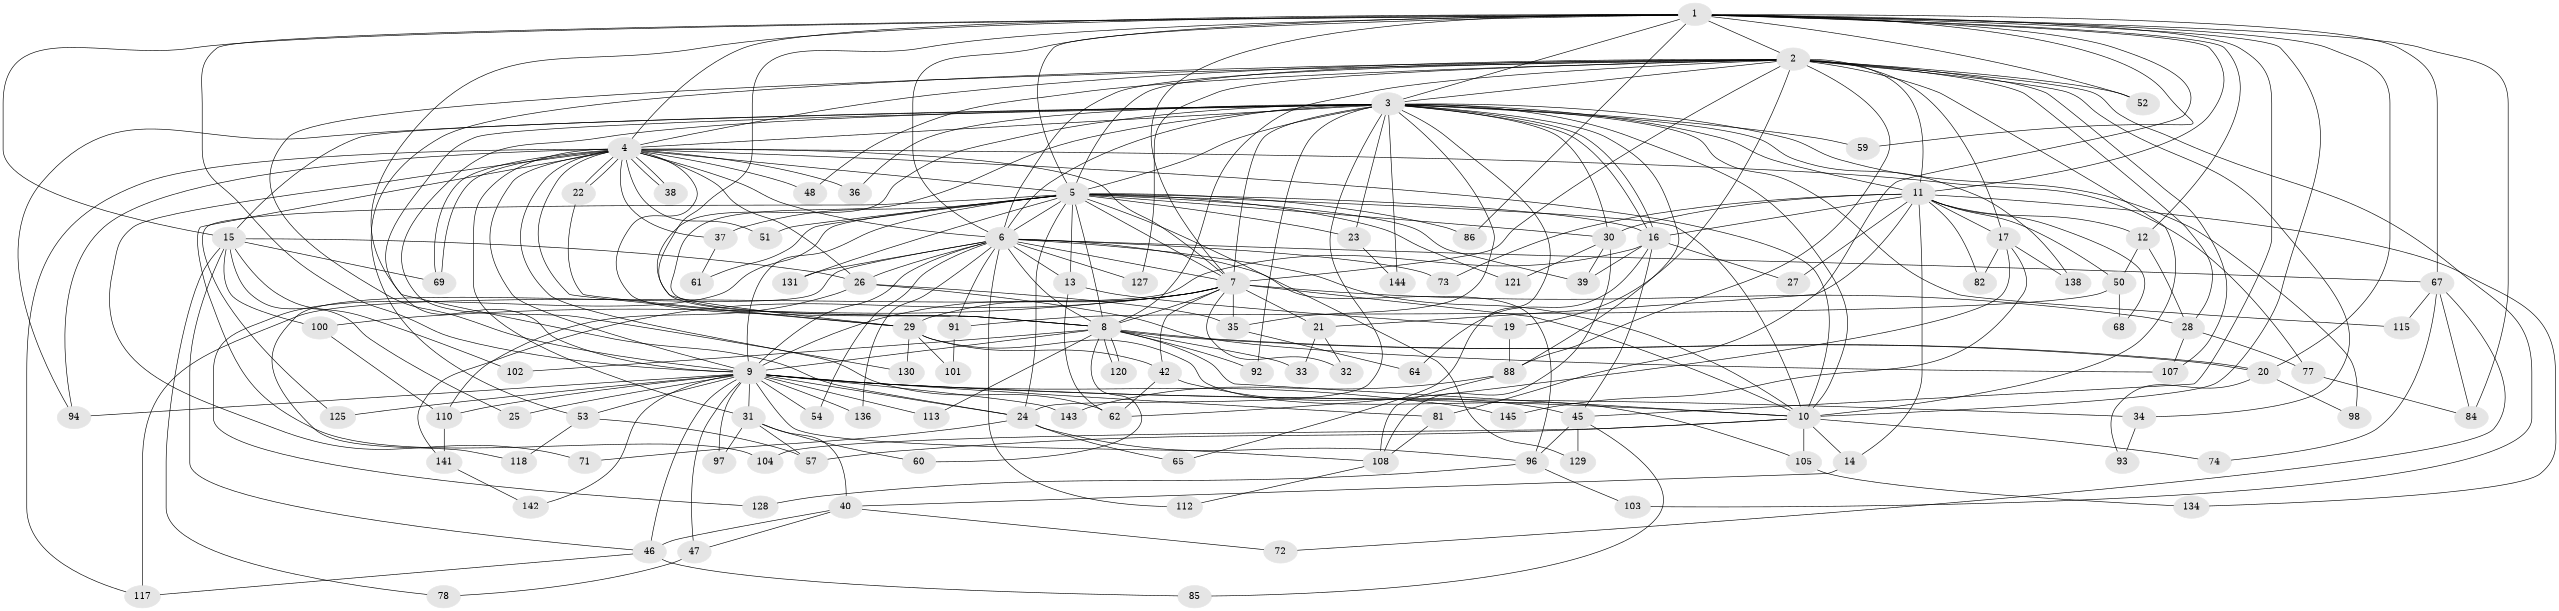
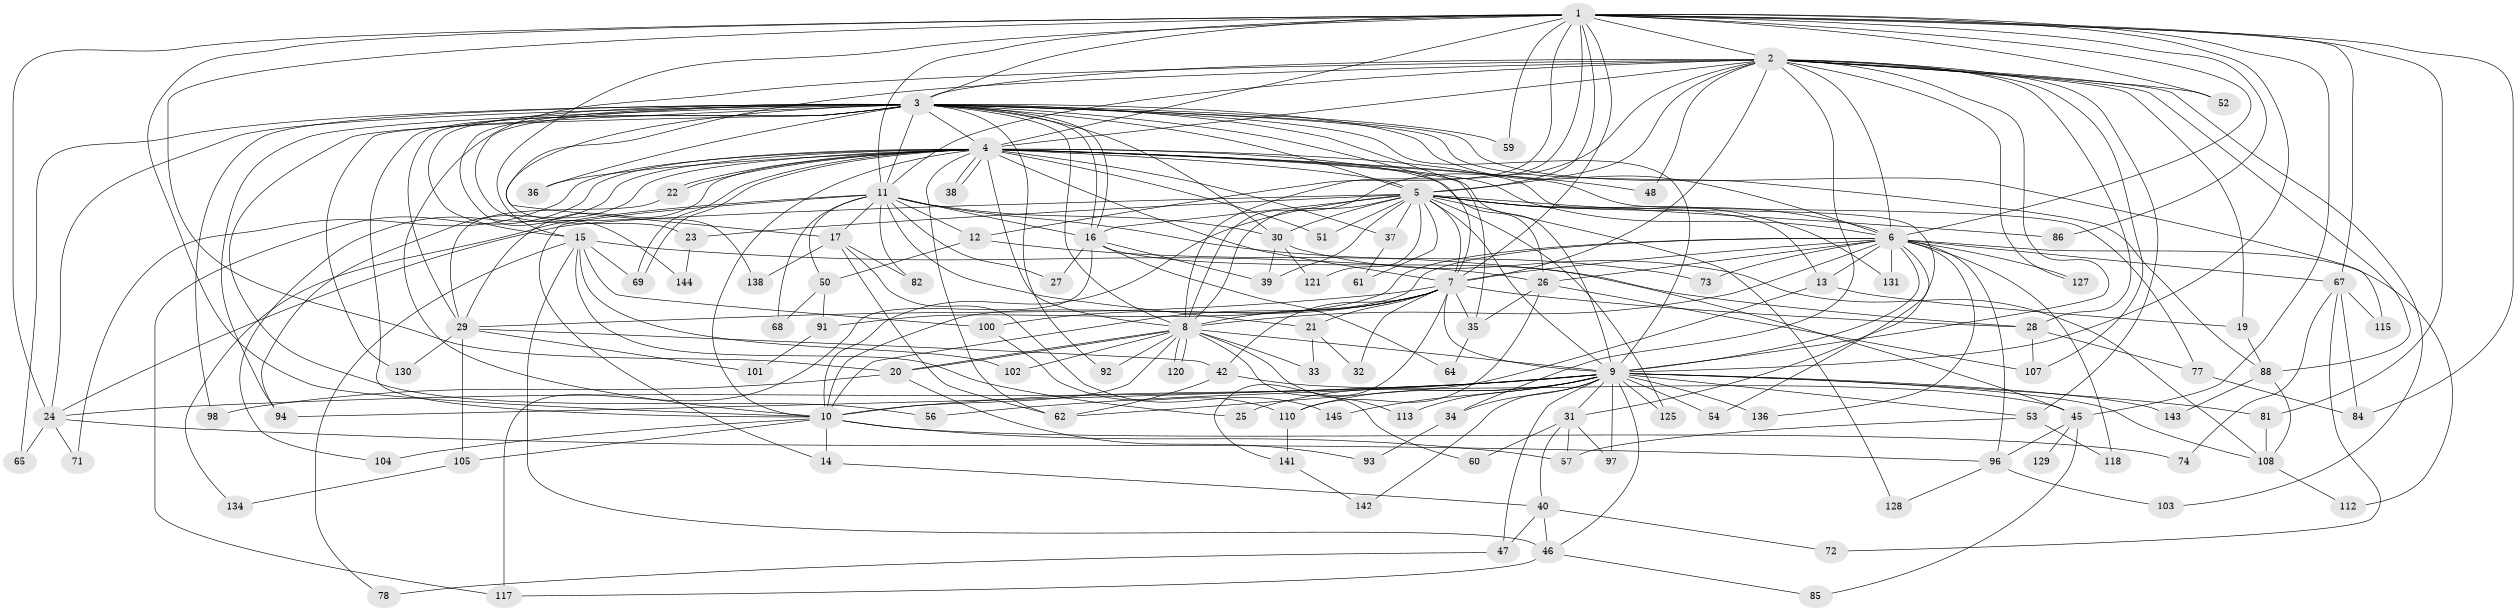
(1328, 306) -> none
none -> (931, 418)
